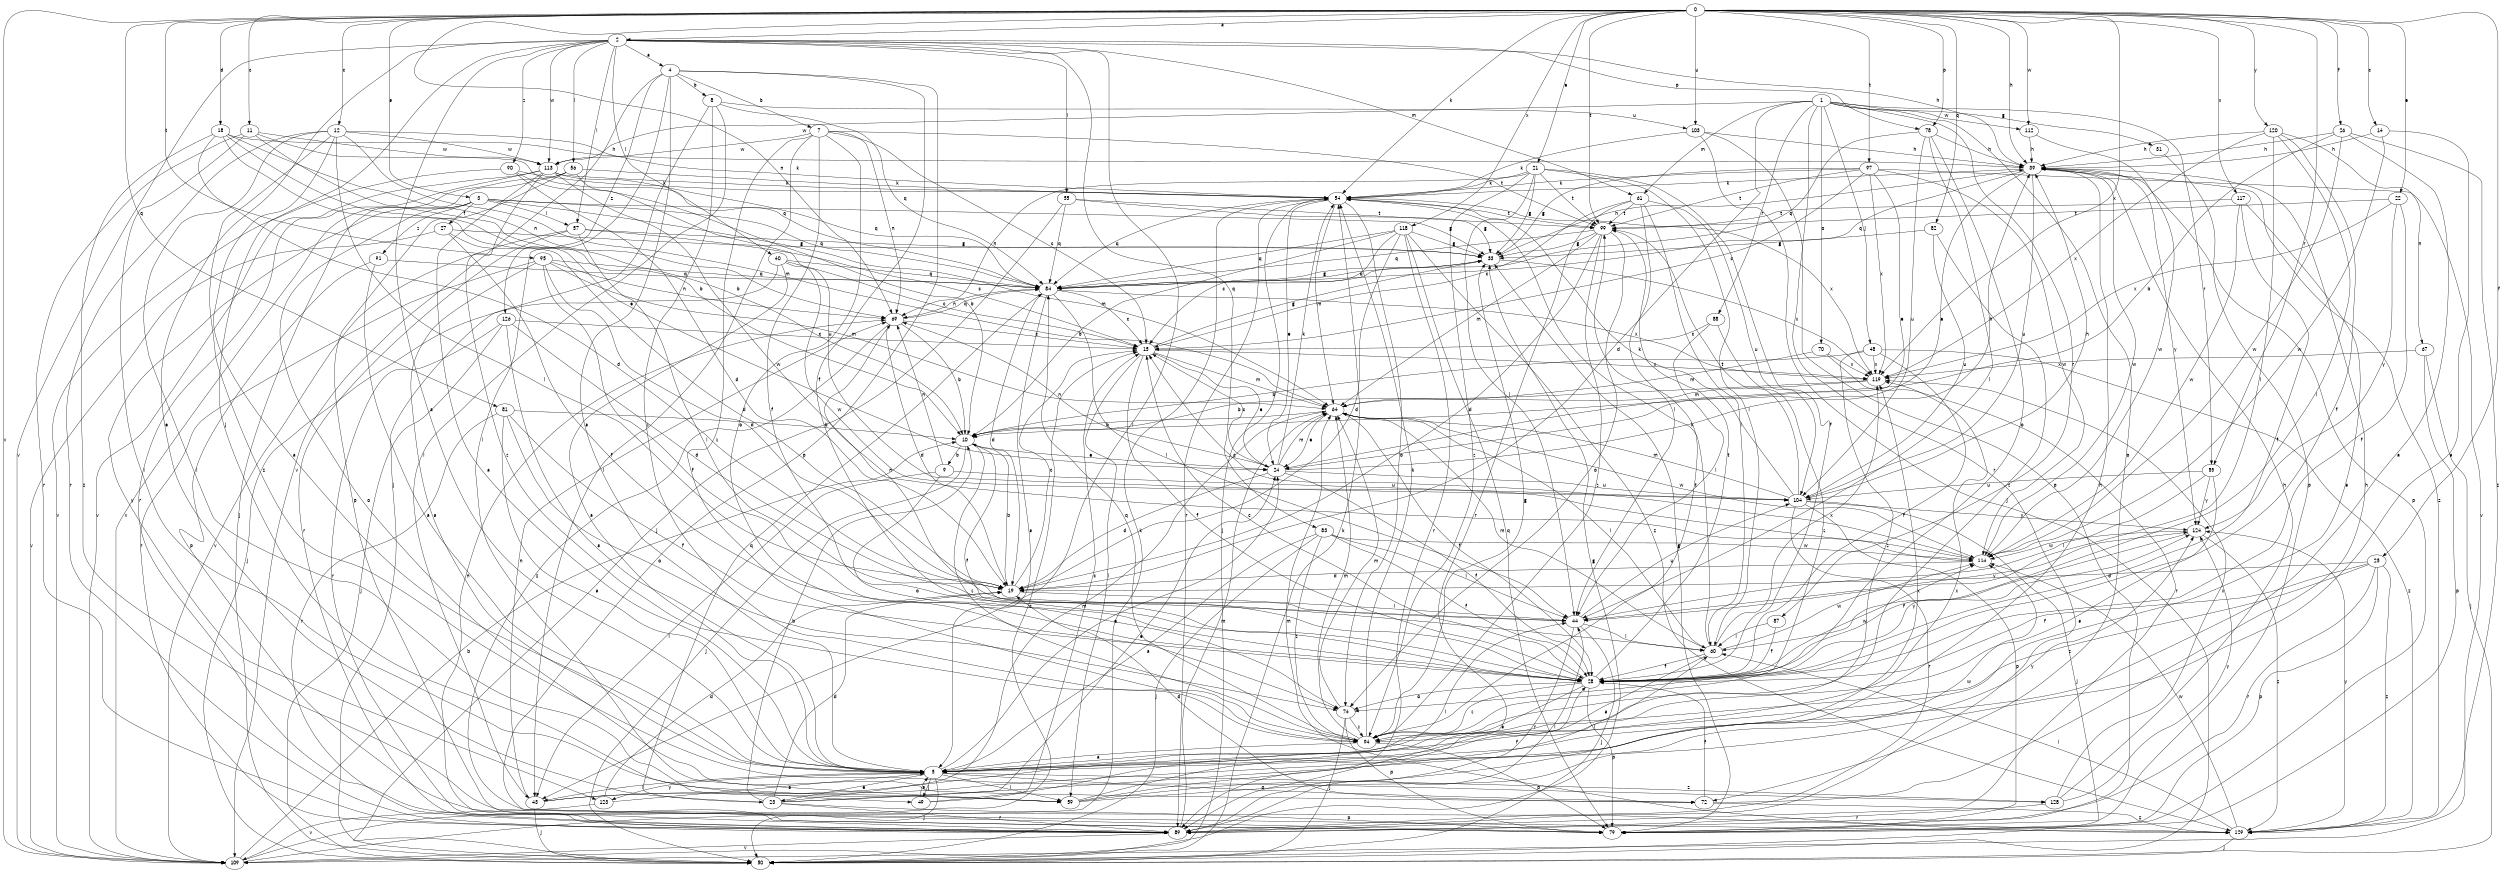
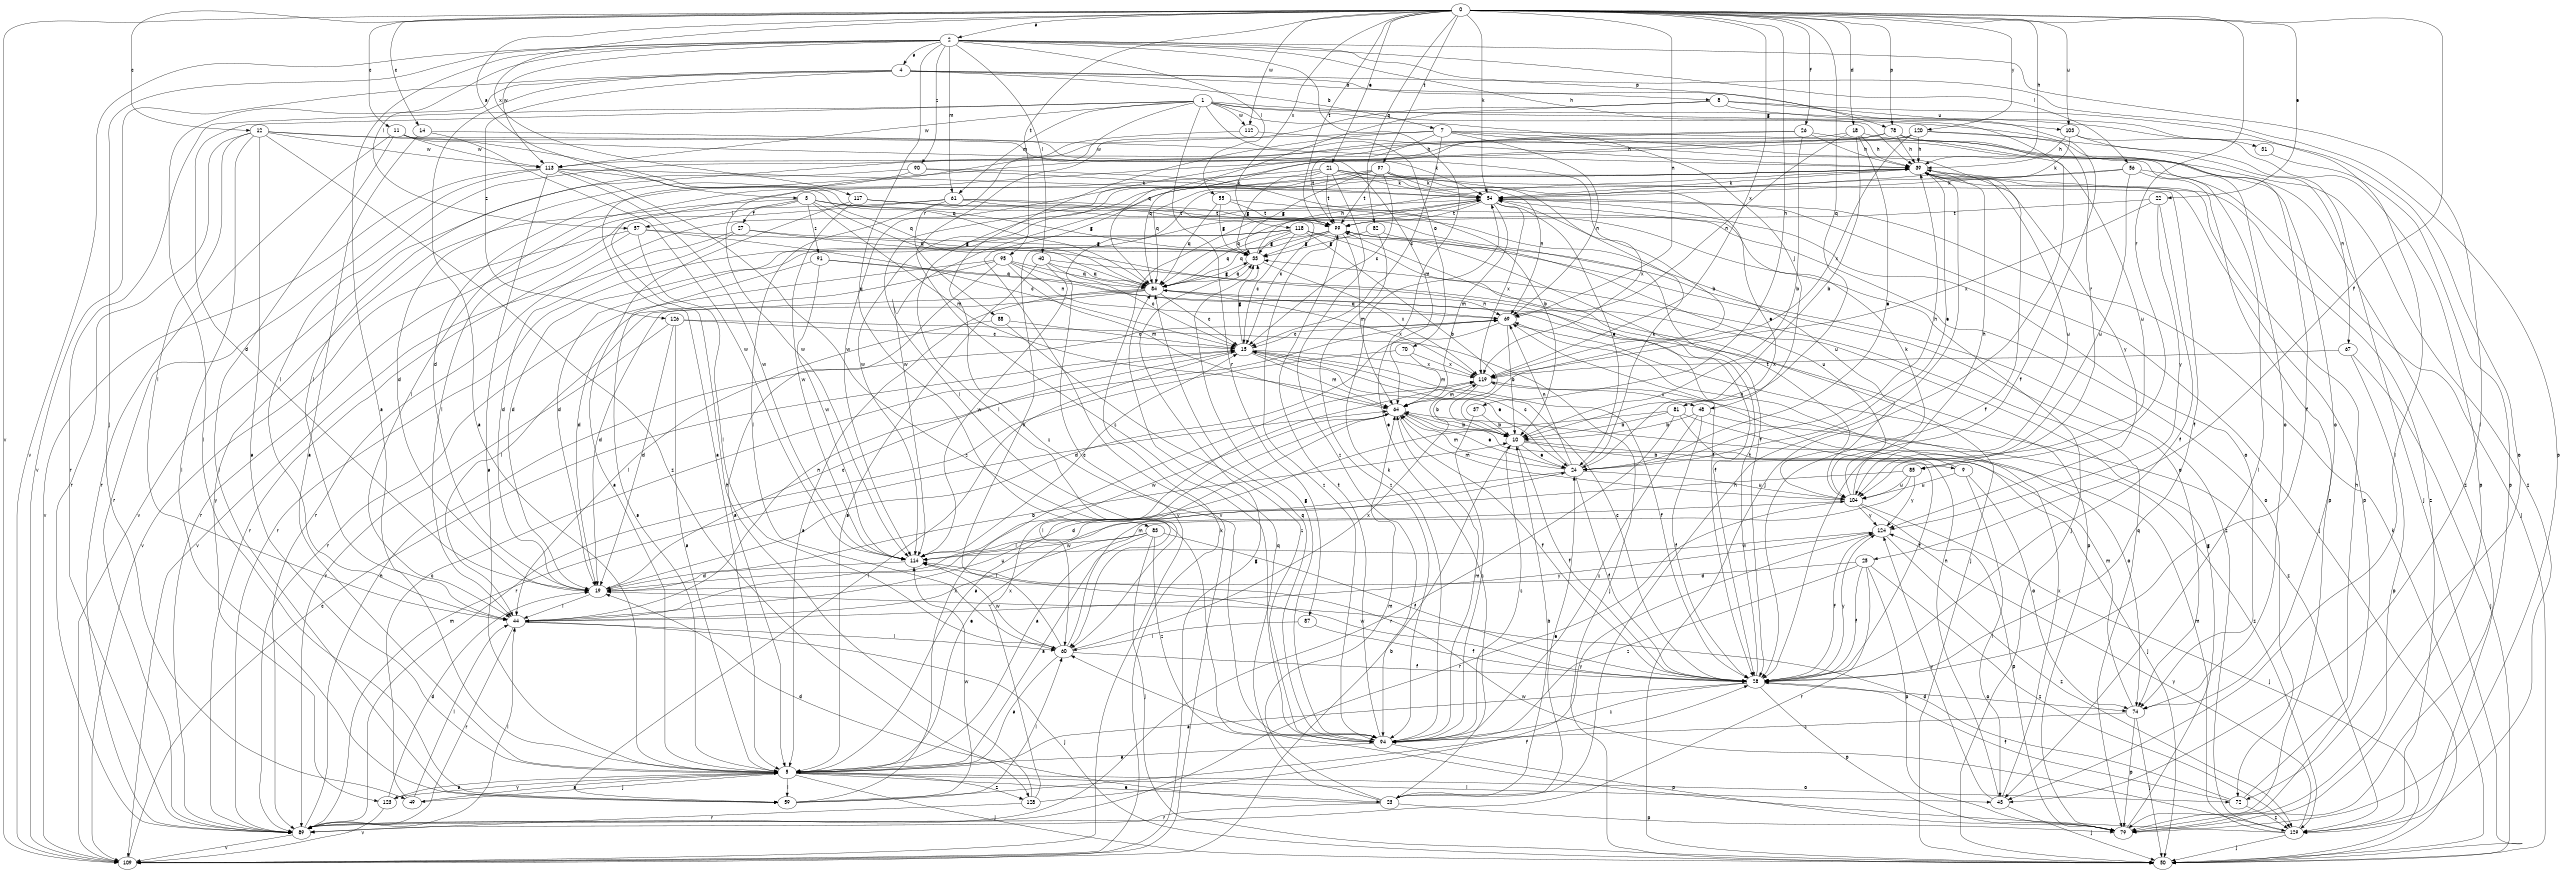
(1874, 363) -> (1607, 391)
none -> (1476, 410)
none -> (827, 420)
